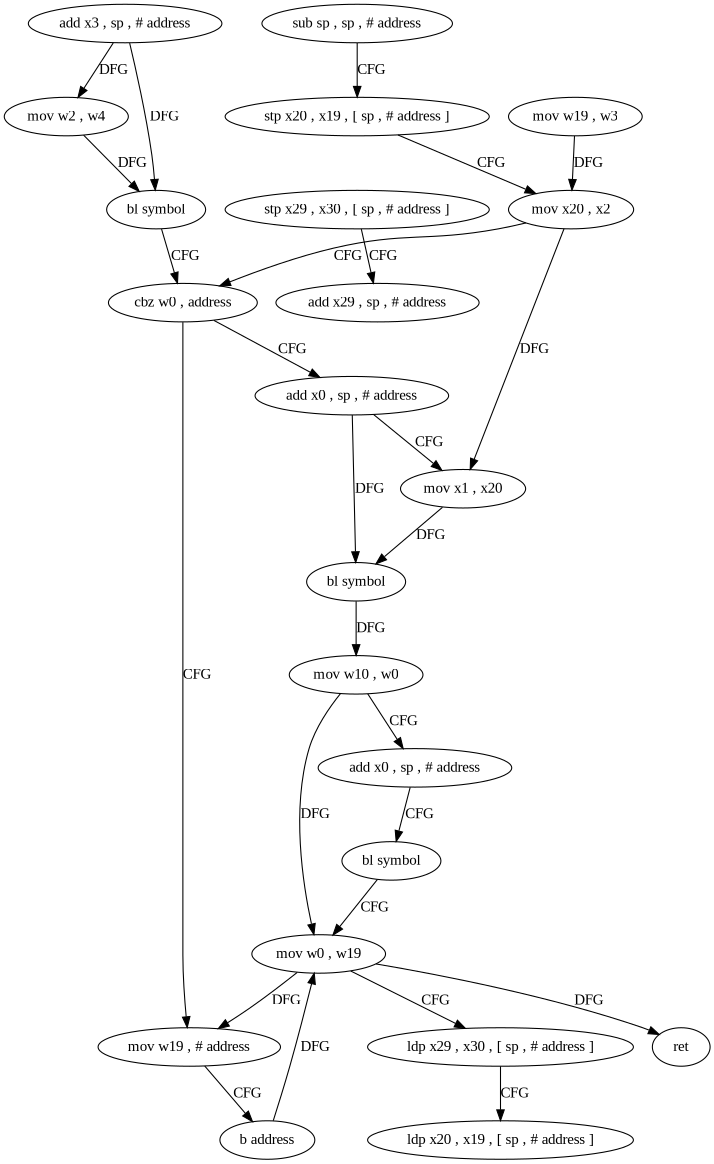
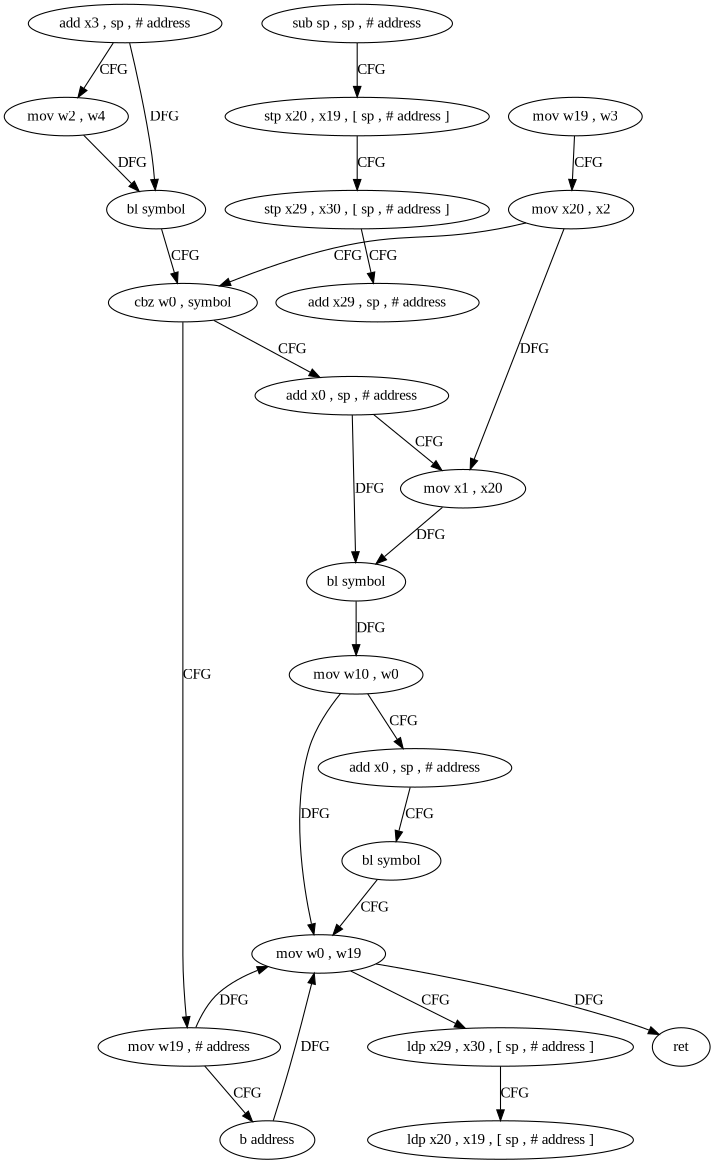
(114, 70) -> (114, 70)
(462, 162) -> (357, 158)
(589, 163) -> (589, 163)
(183, 303) -> (183, 303)
(263, 999) -> (220, 992)
